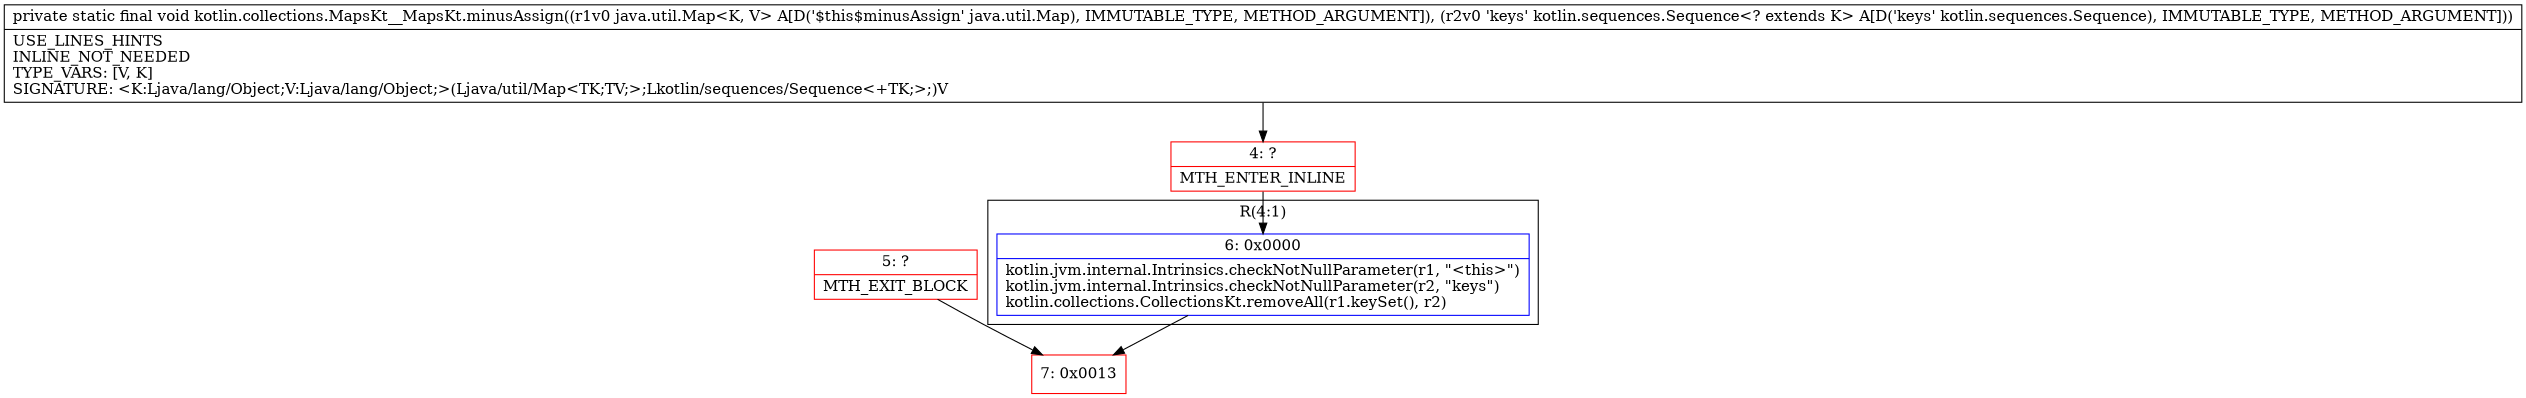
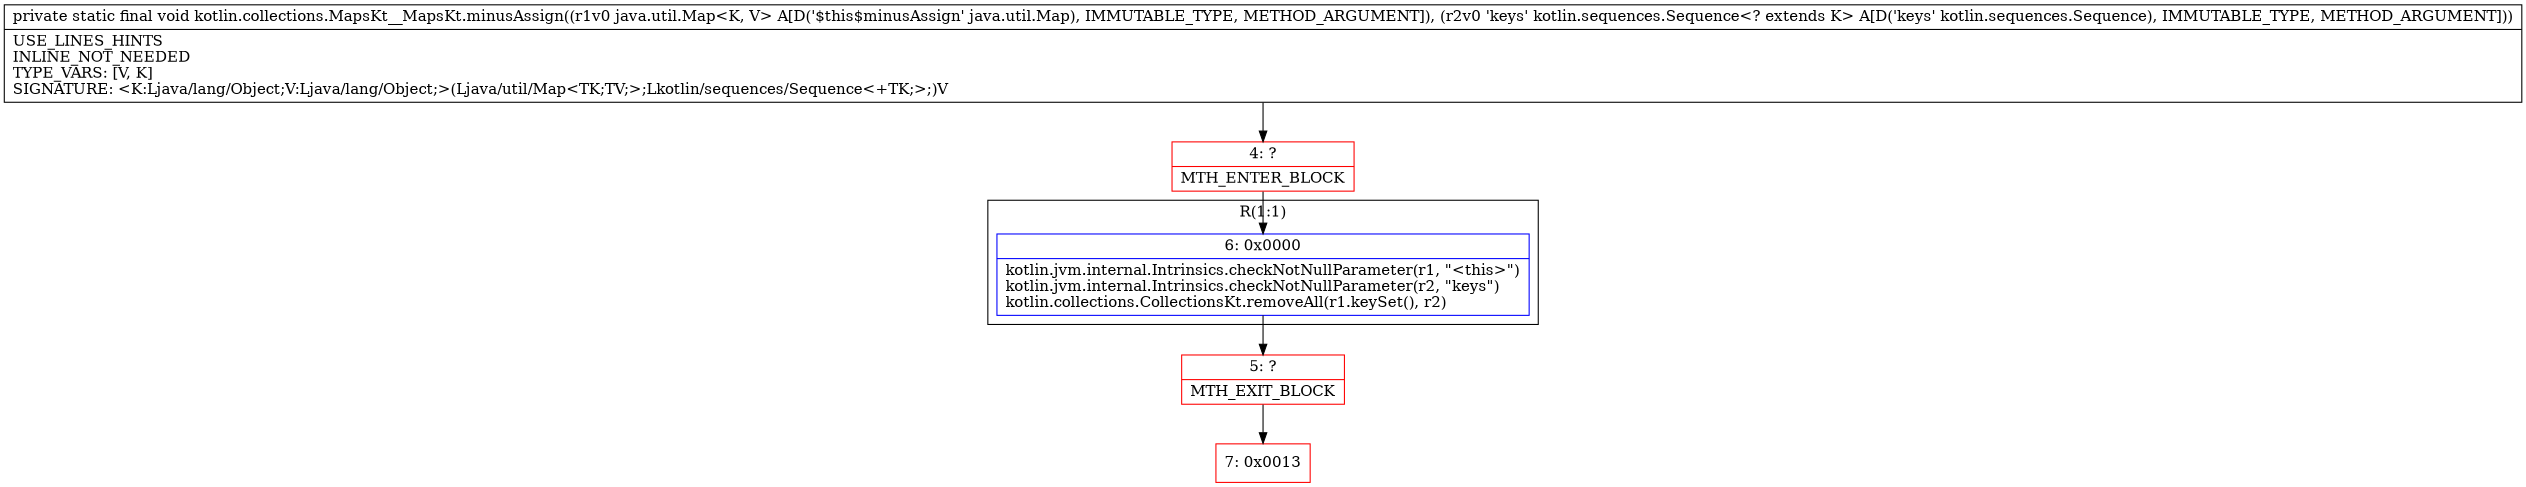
(1263, 178) -> (1263, 178)
(1263, 213) -> (1263, 213)
(1156, 333) -> (1263, 331)
